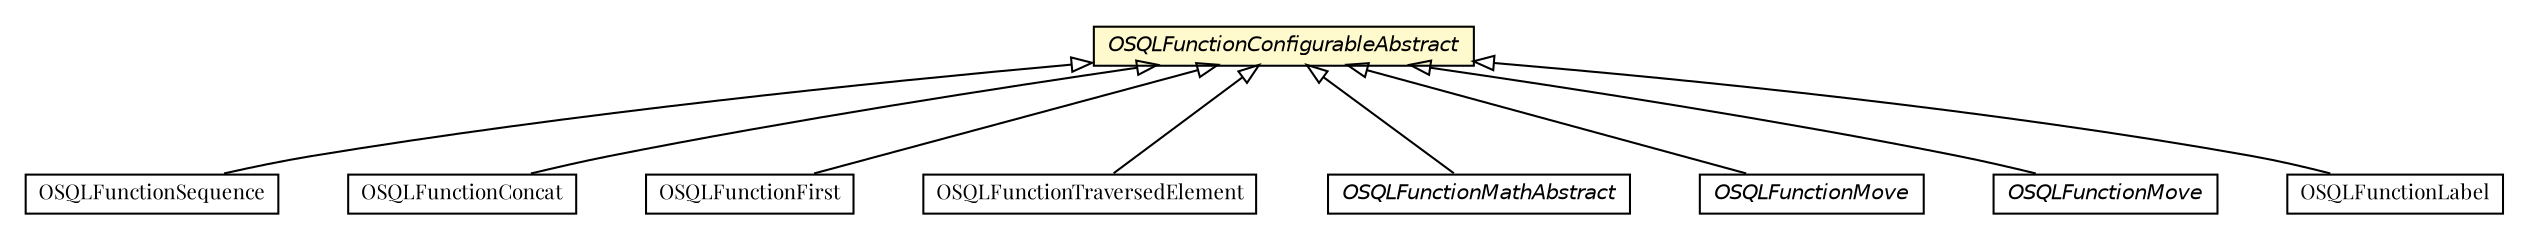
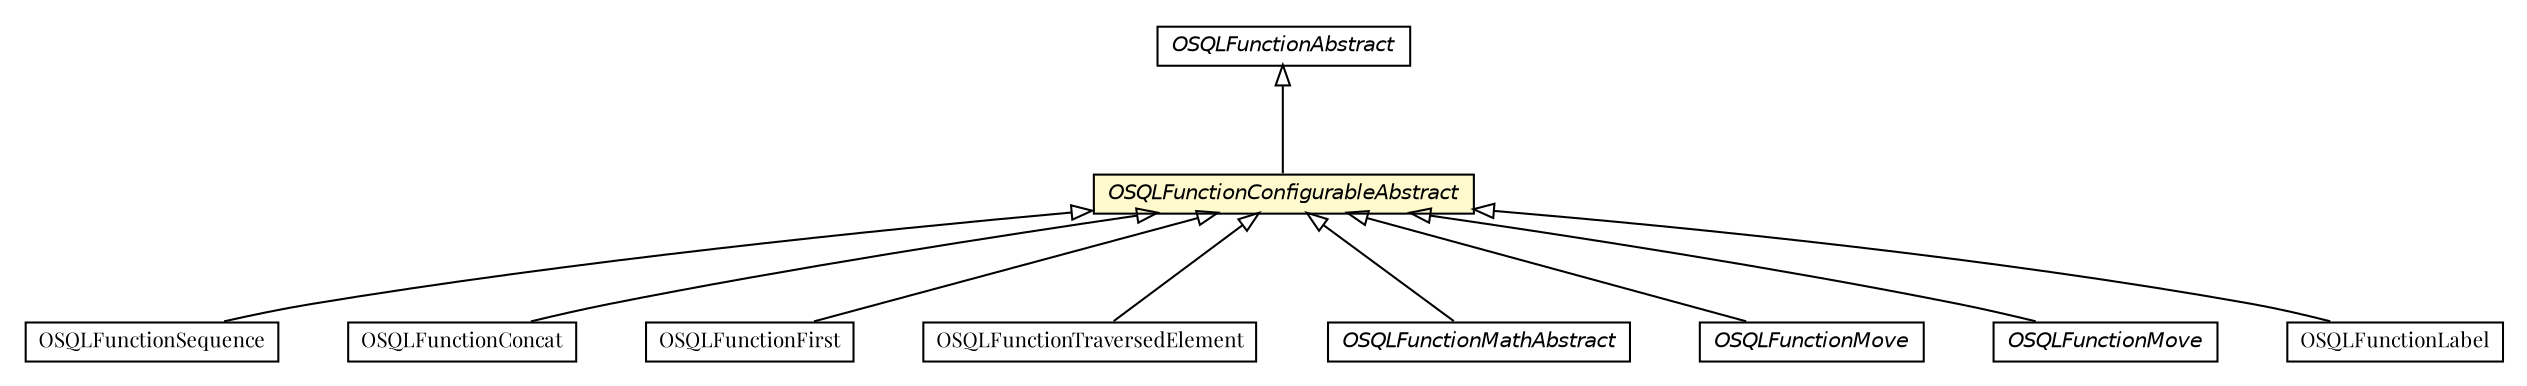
none -> (1283, 45)
